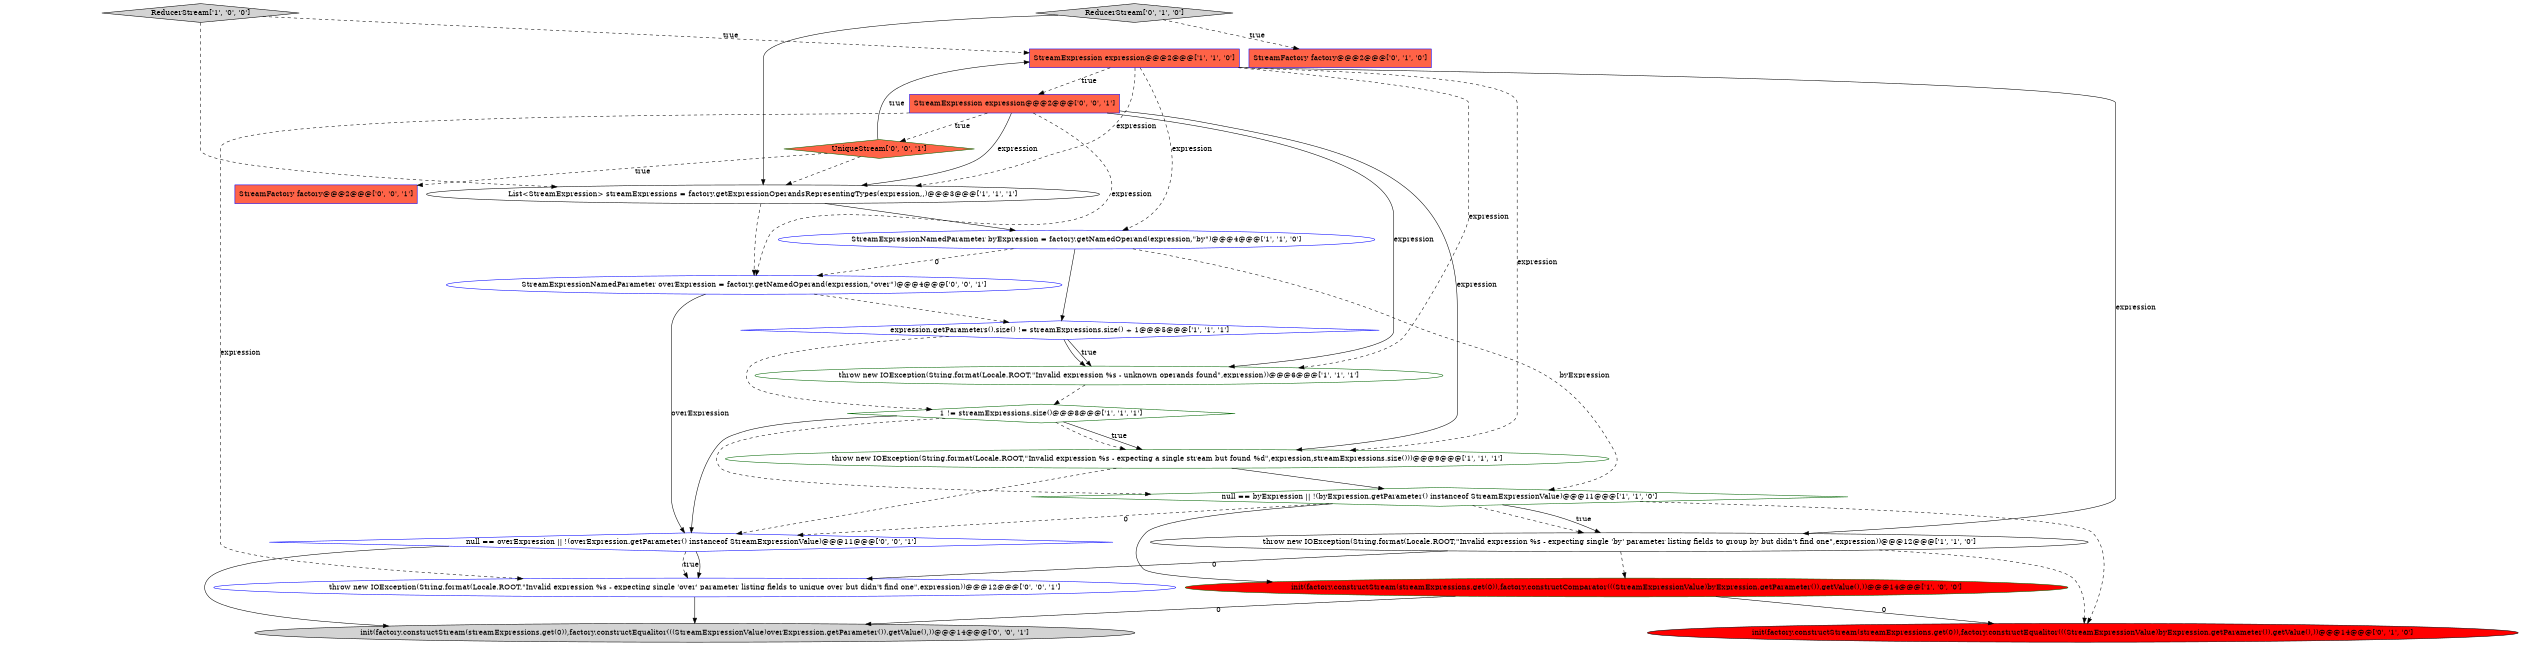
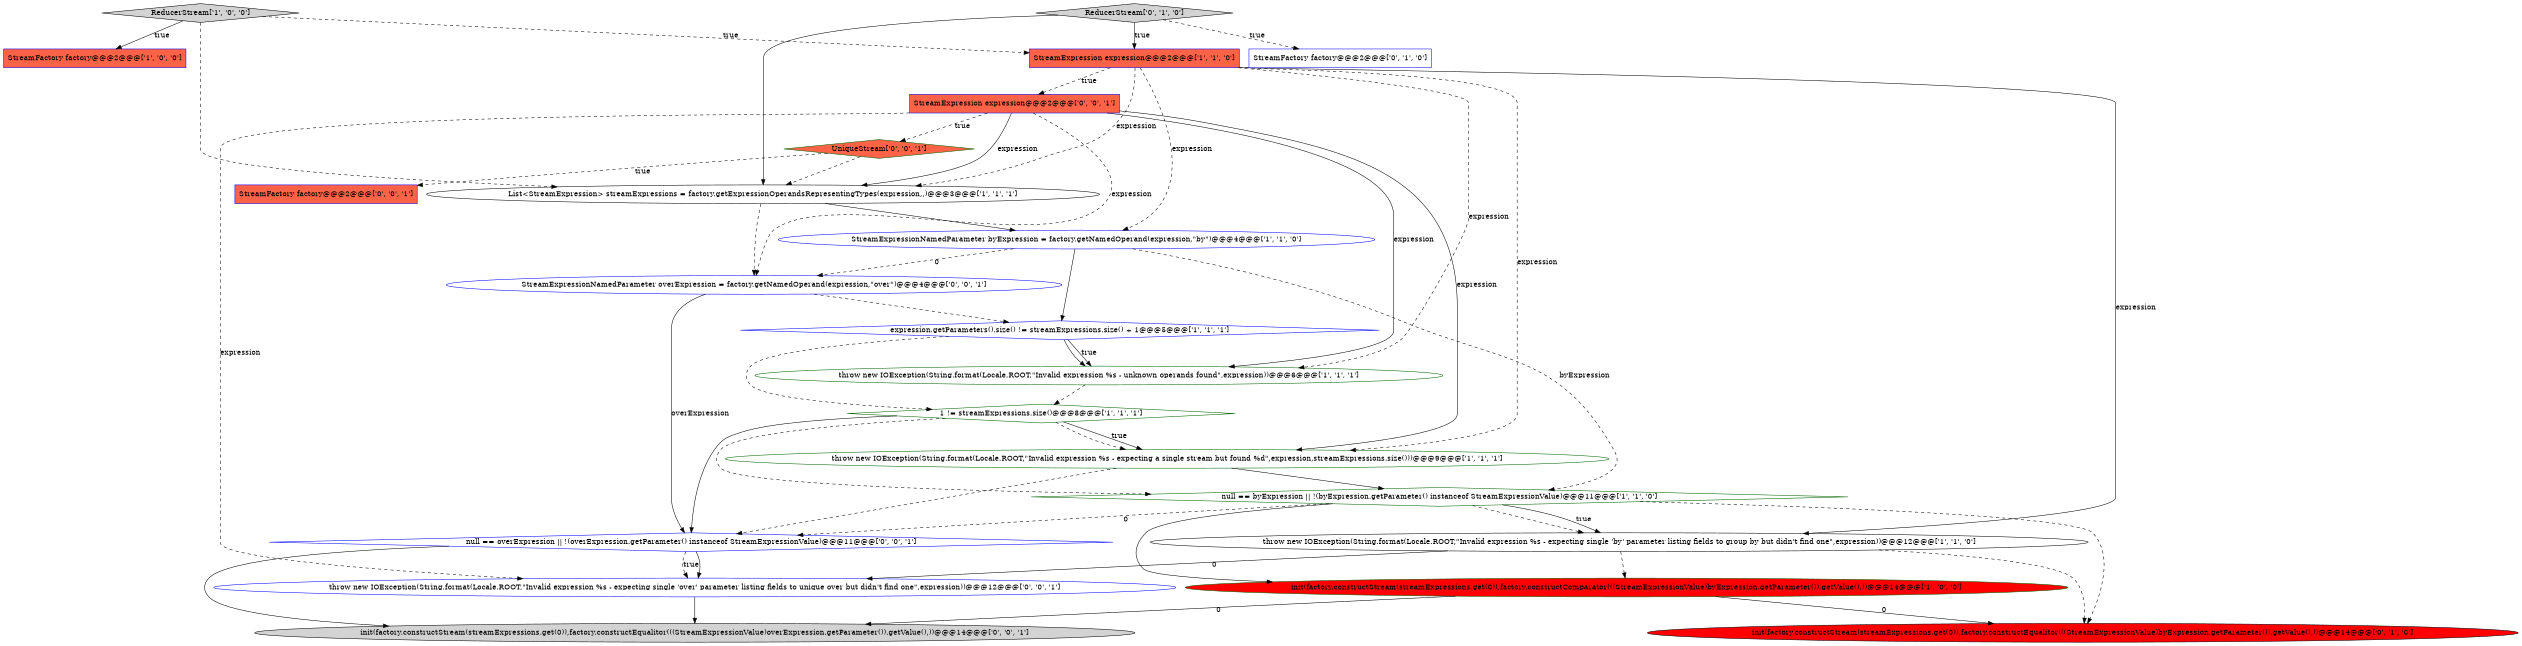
none -> (95, 58)
(1340, 58) -> (1340, 58)
(931, 76) -> (1134, 33)
